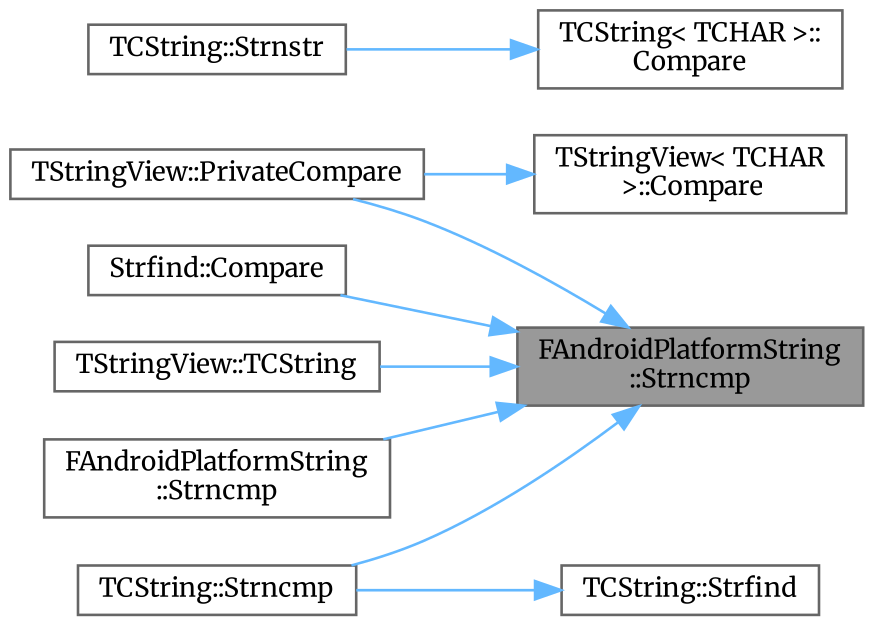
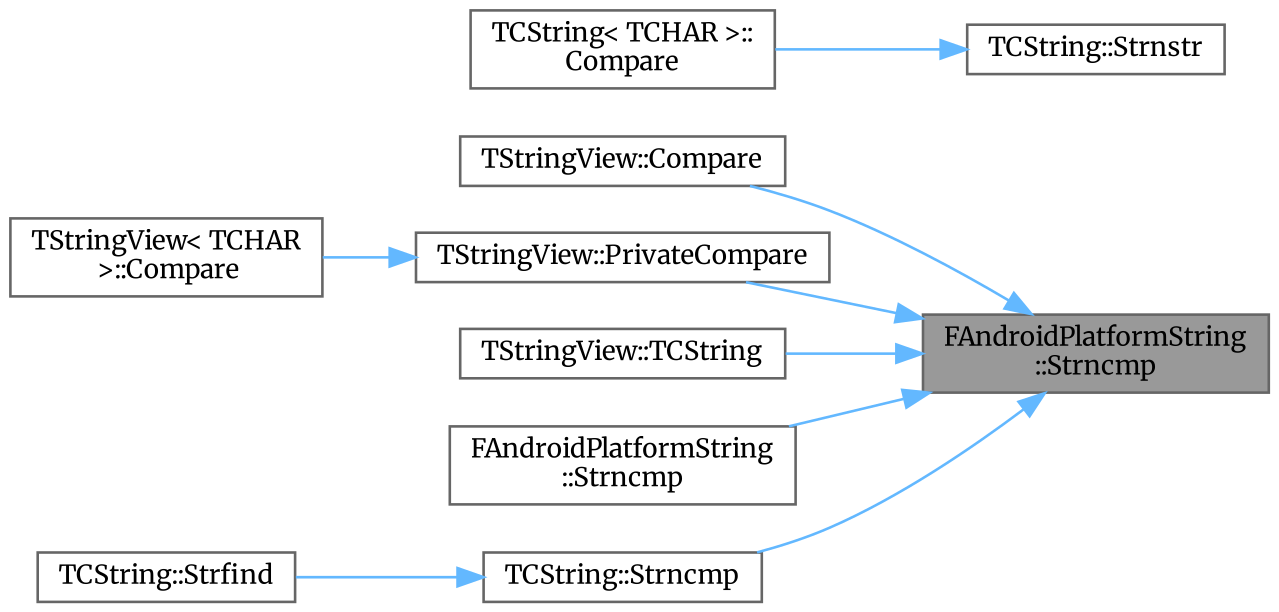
(429, 49) -> (858, 49)
(465, 174) -> (356, 257)
(217, 270) -> (623, 161)
(445, 590) -> (376, 577)
